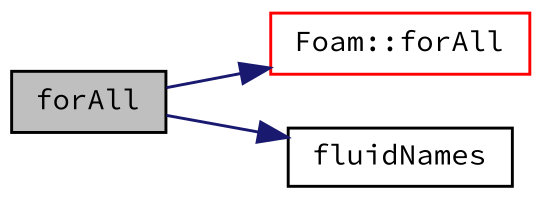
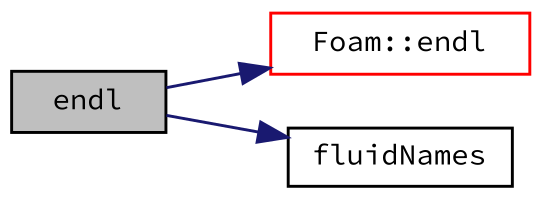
(400, 44) -> (400, 44)
(89, 102) -> (89, 102)
